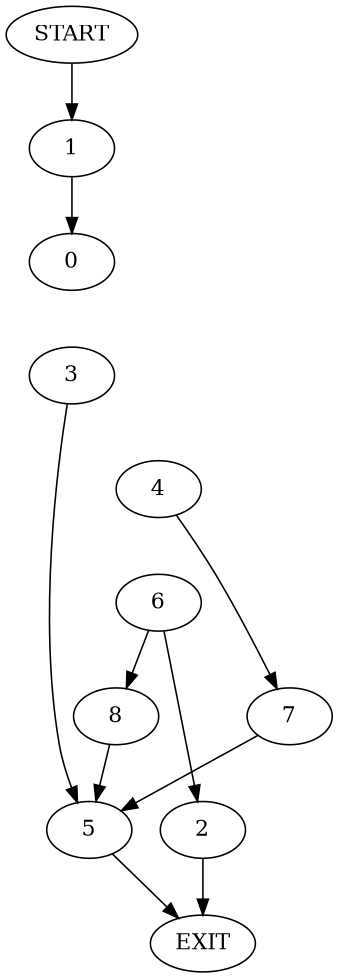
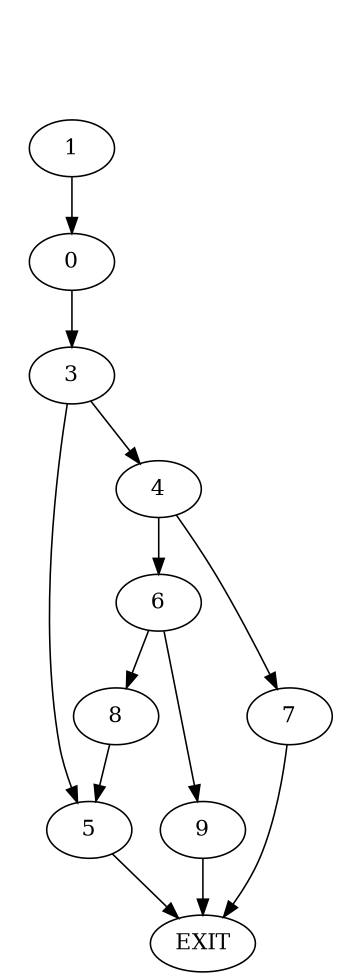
(72, 35) -> none
none -> (72, 311)
none -> (110, 426)
none -> (159, 538)
(203, 766) -> (270, 828)
(203, 830) -> (203, 830)
